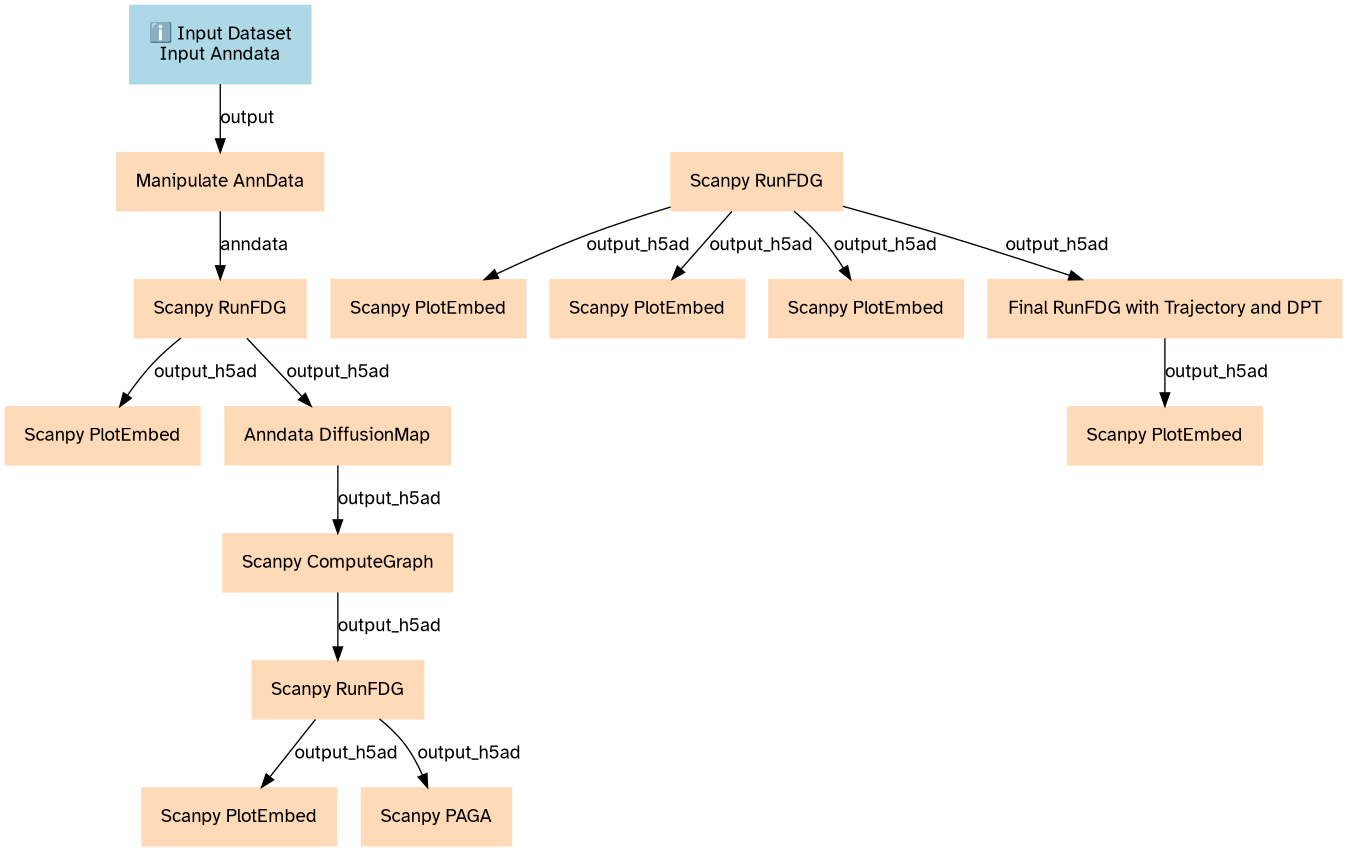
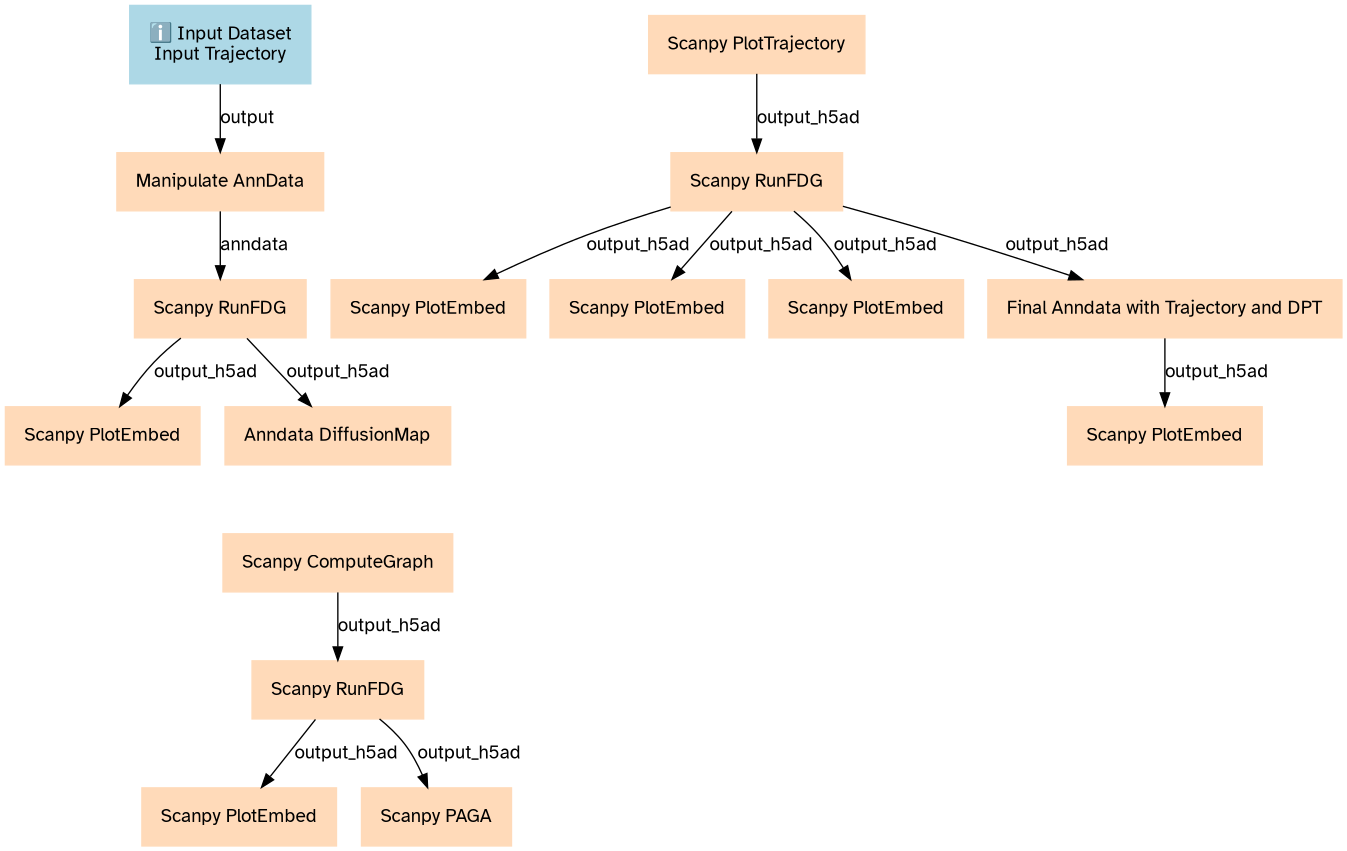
(220, 45) -> (220, 45)
none -> (757, 45)
(1165, 309) -> (1165, 309)
(338, 493) -> none
